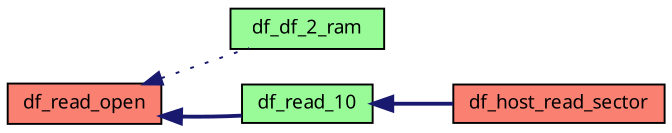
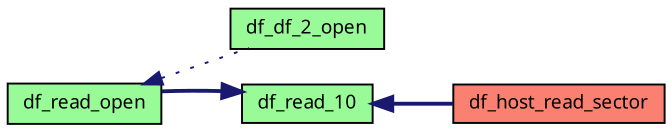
(307, 29) -> (307, 29)
(85, 104) -> (85, 104)
(211, 117) -> (192, 91)
